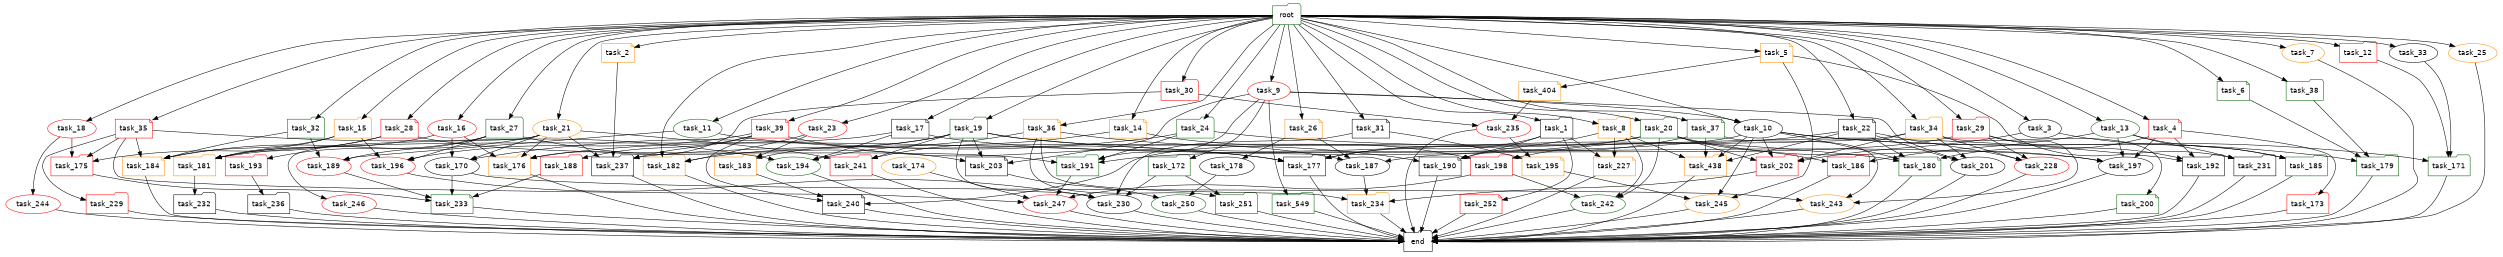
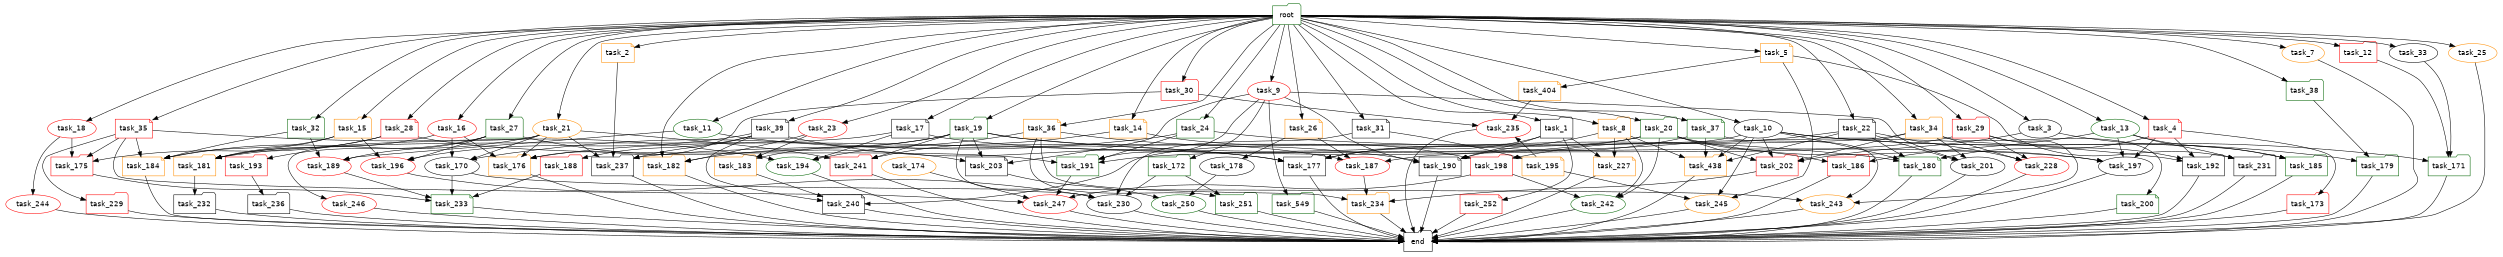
(2233, 91) -> none
(1513, 101) -> (1340, 132)
(770, 129) -> (770, 129)
(1518, 146) -> (1528, 149)
(1362, 166) -> (1362, 166)
